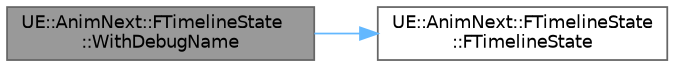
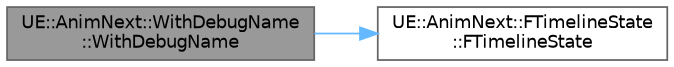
(161, 34) -> (161, 34)
